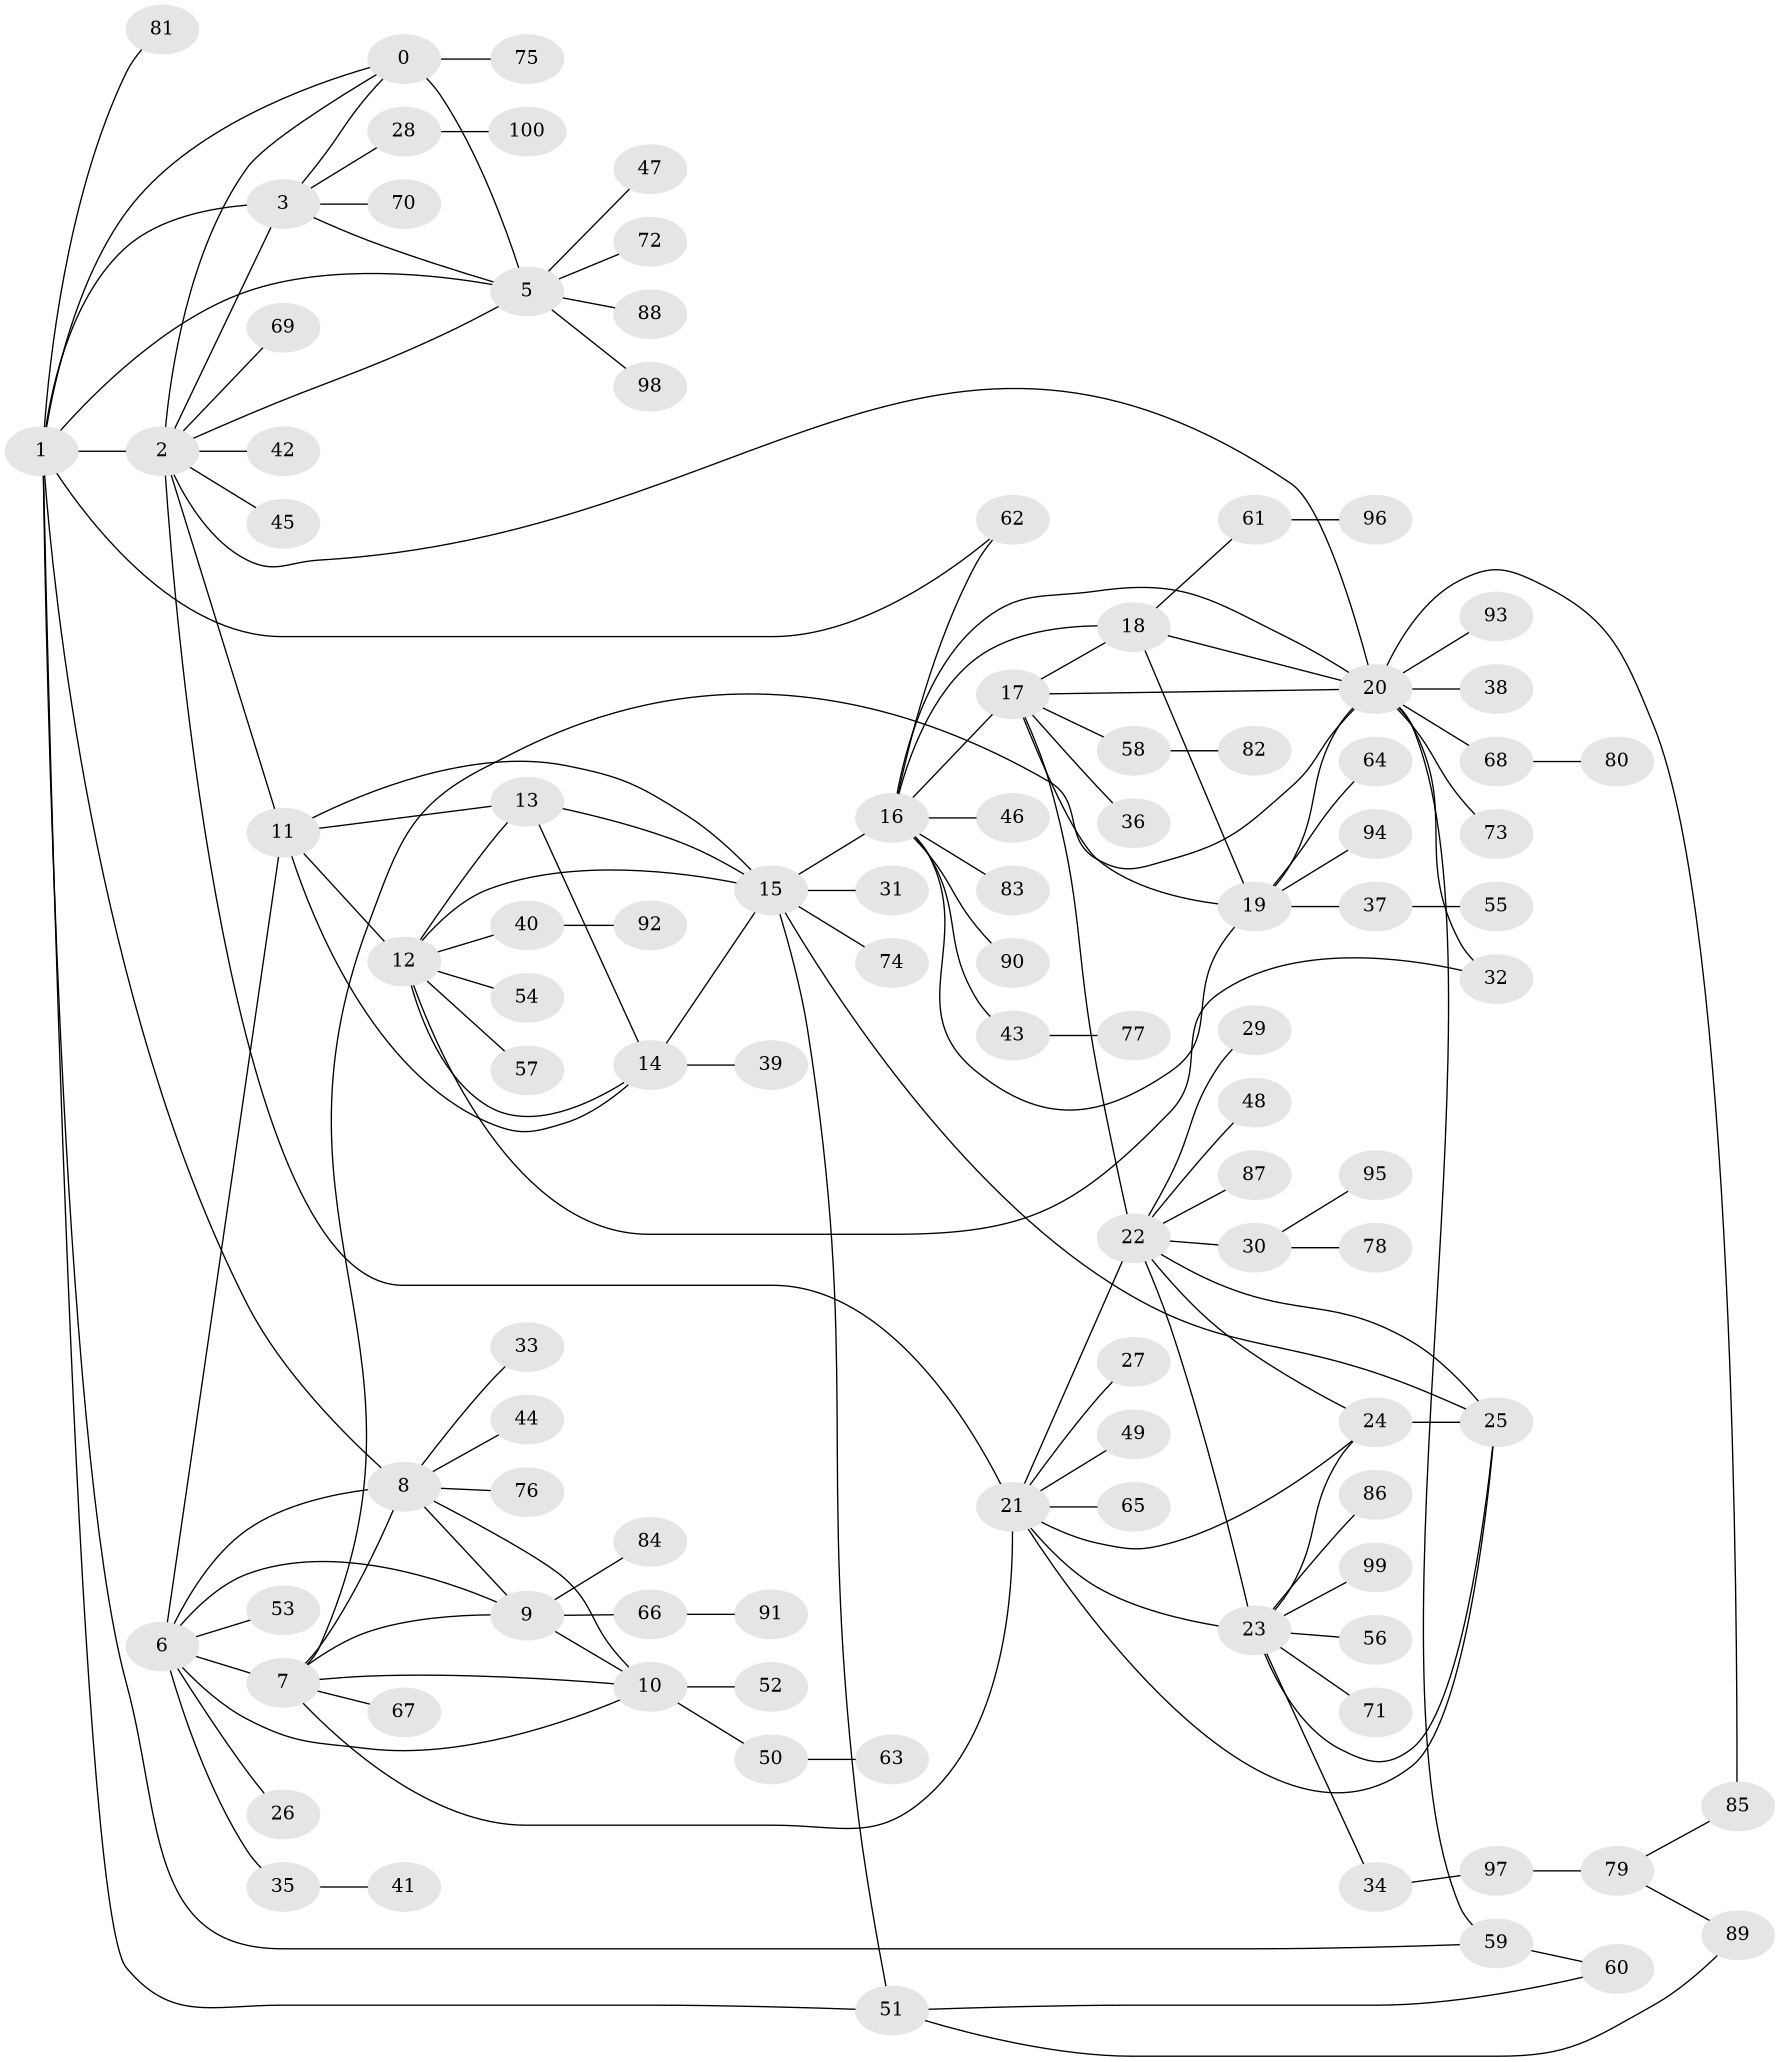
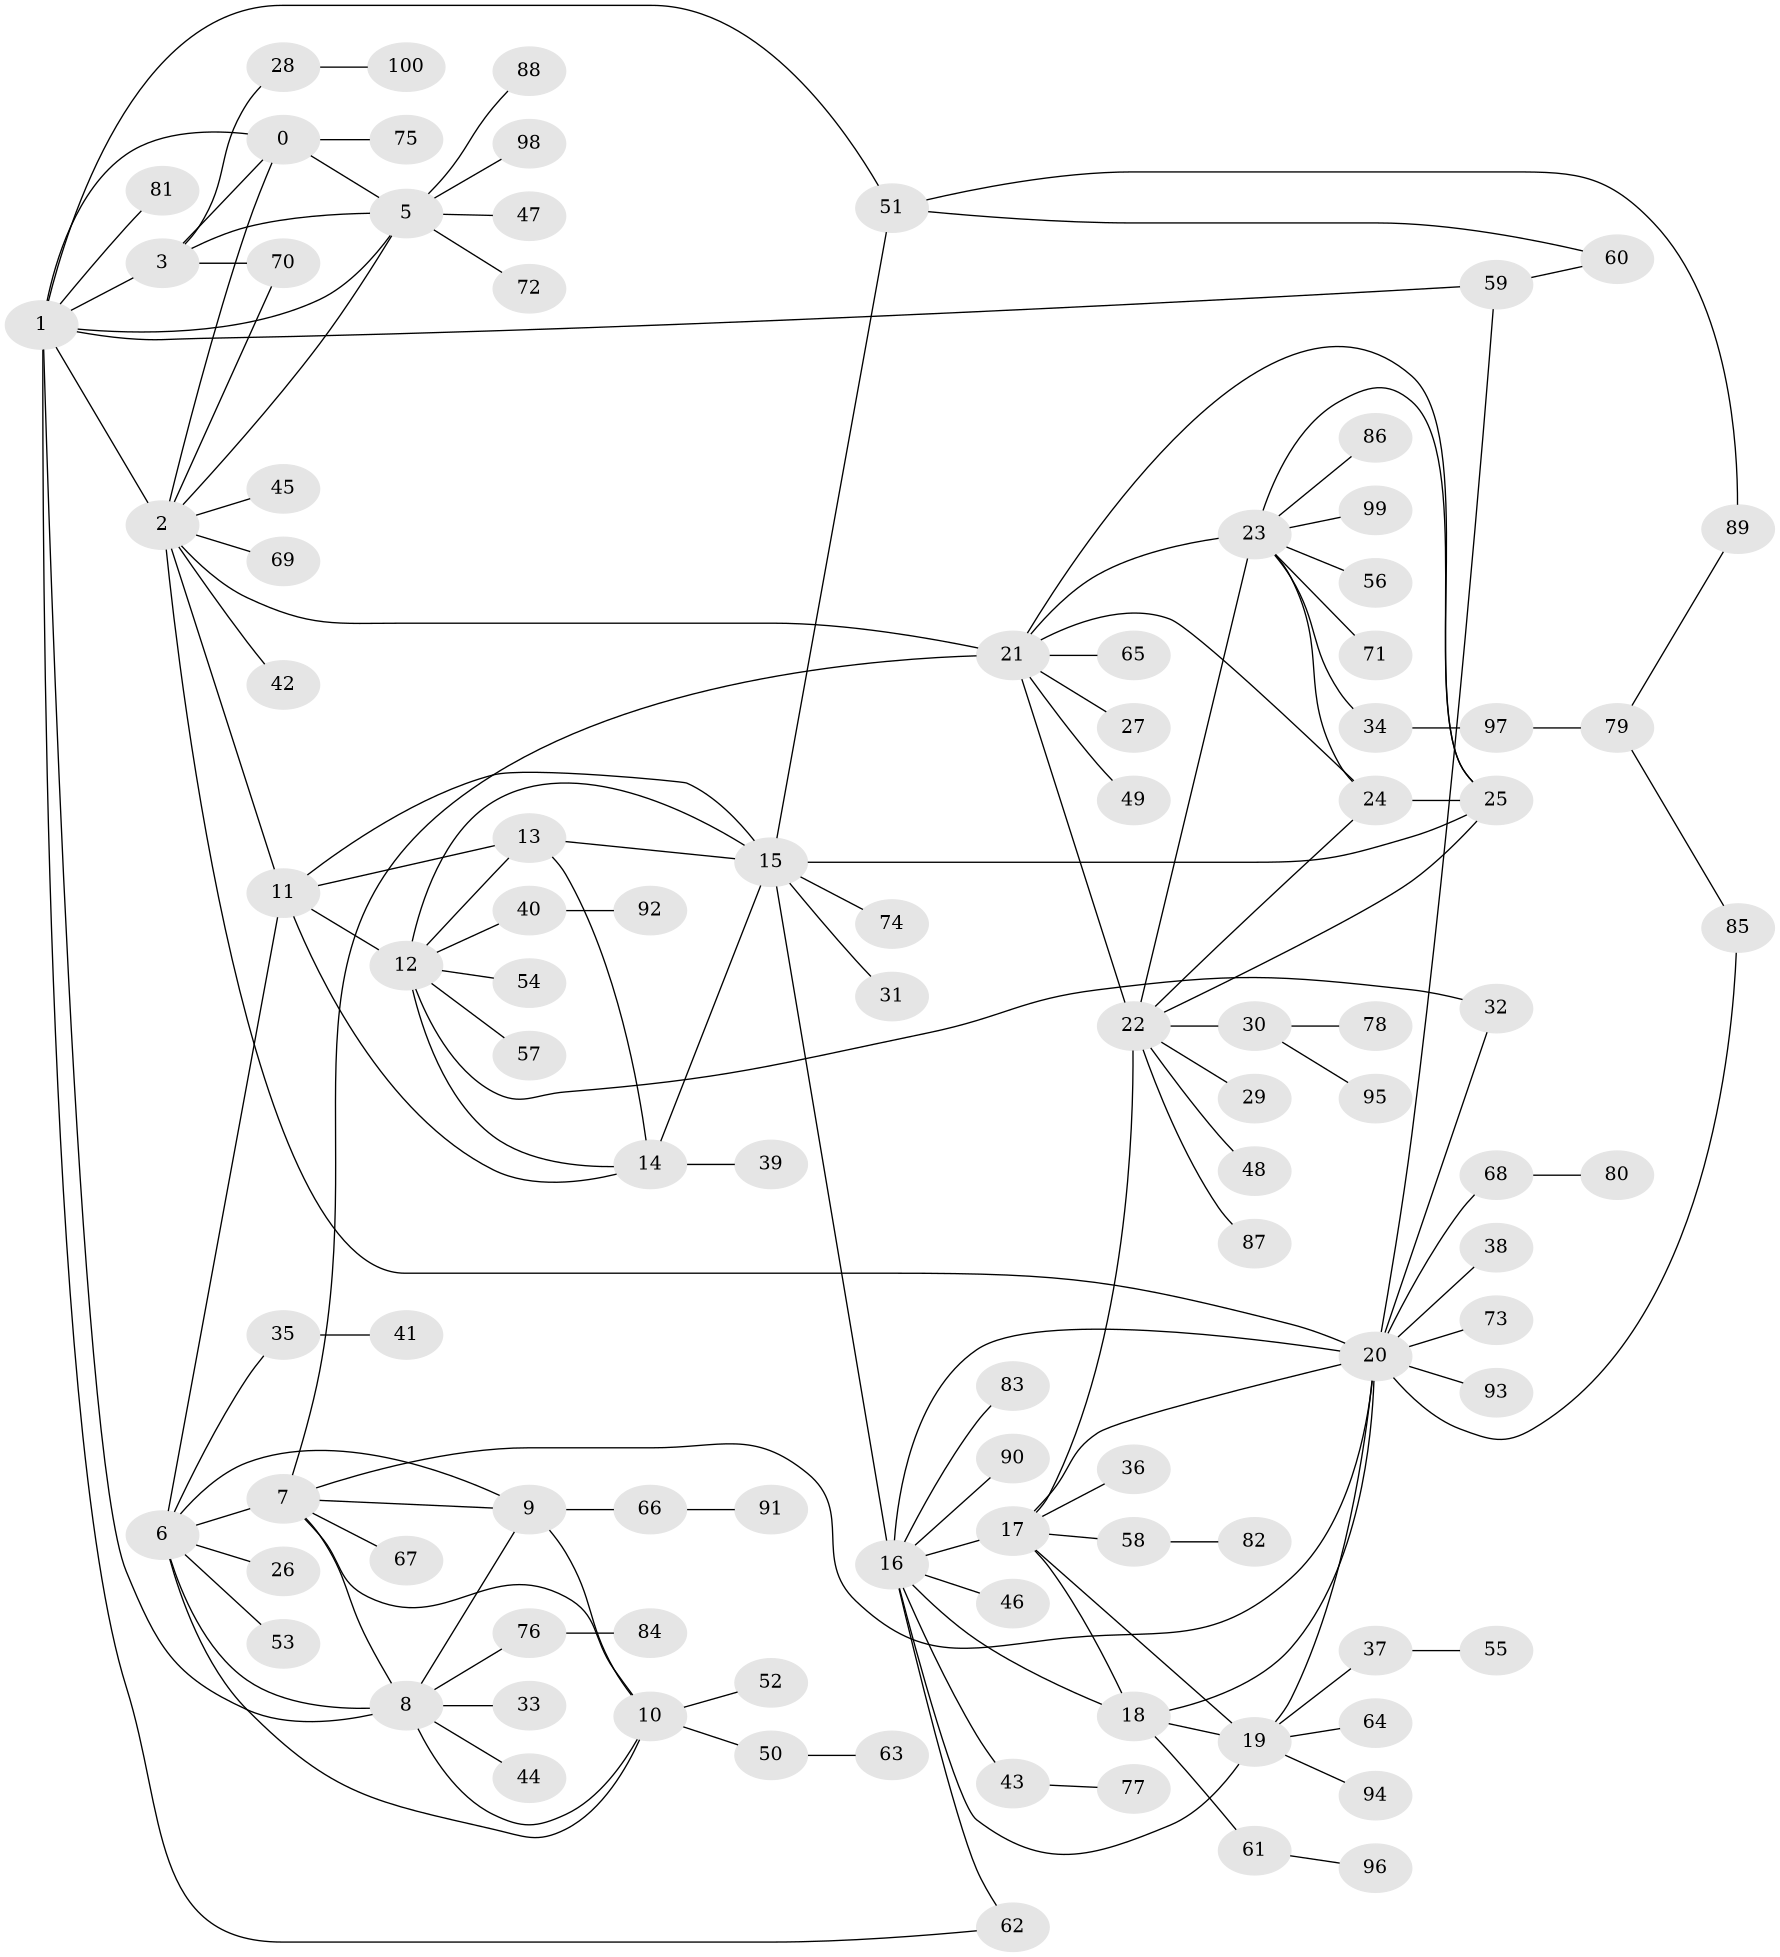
(223, 328) -> (223, 394)
(589, 1579) -> (587, 1633)
